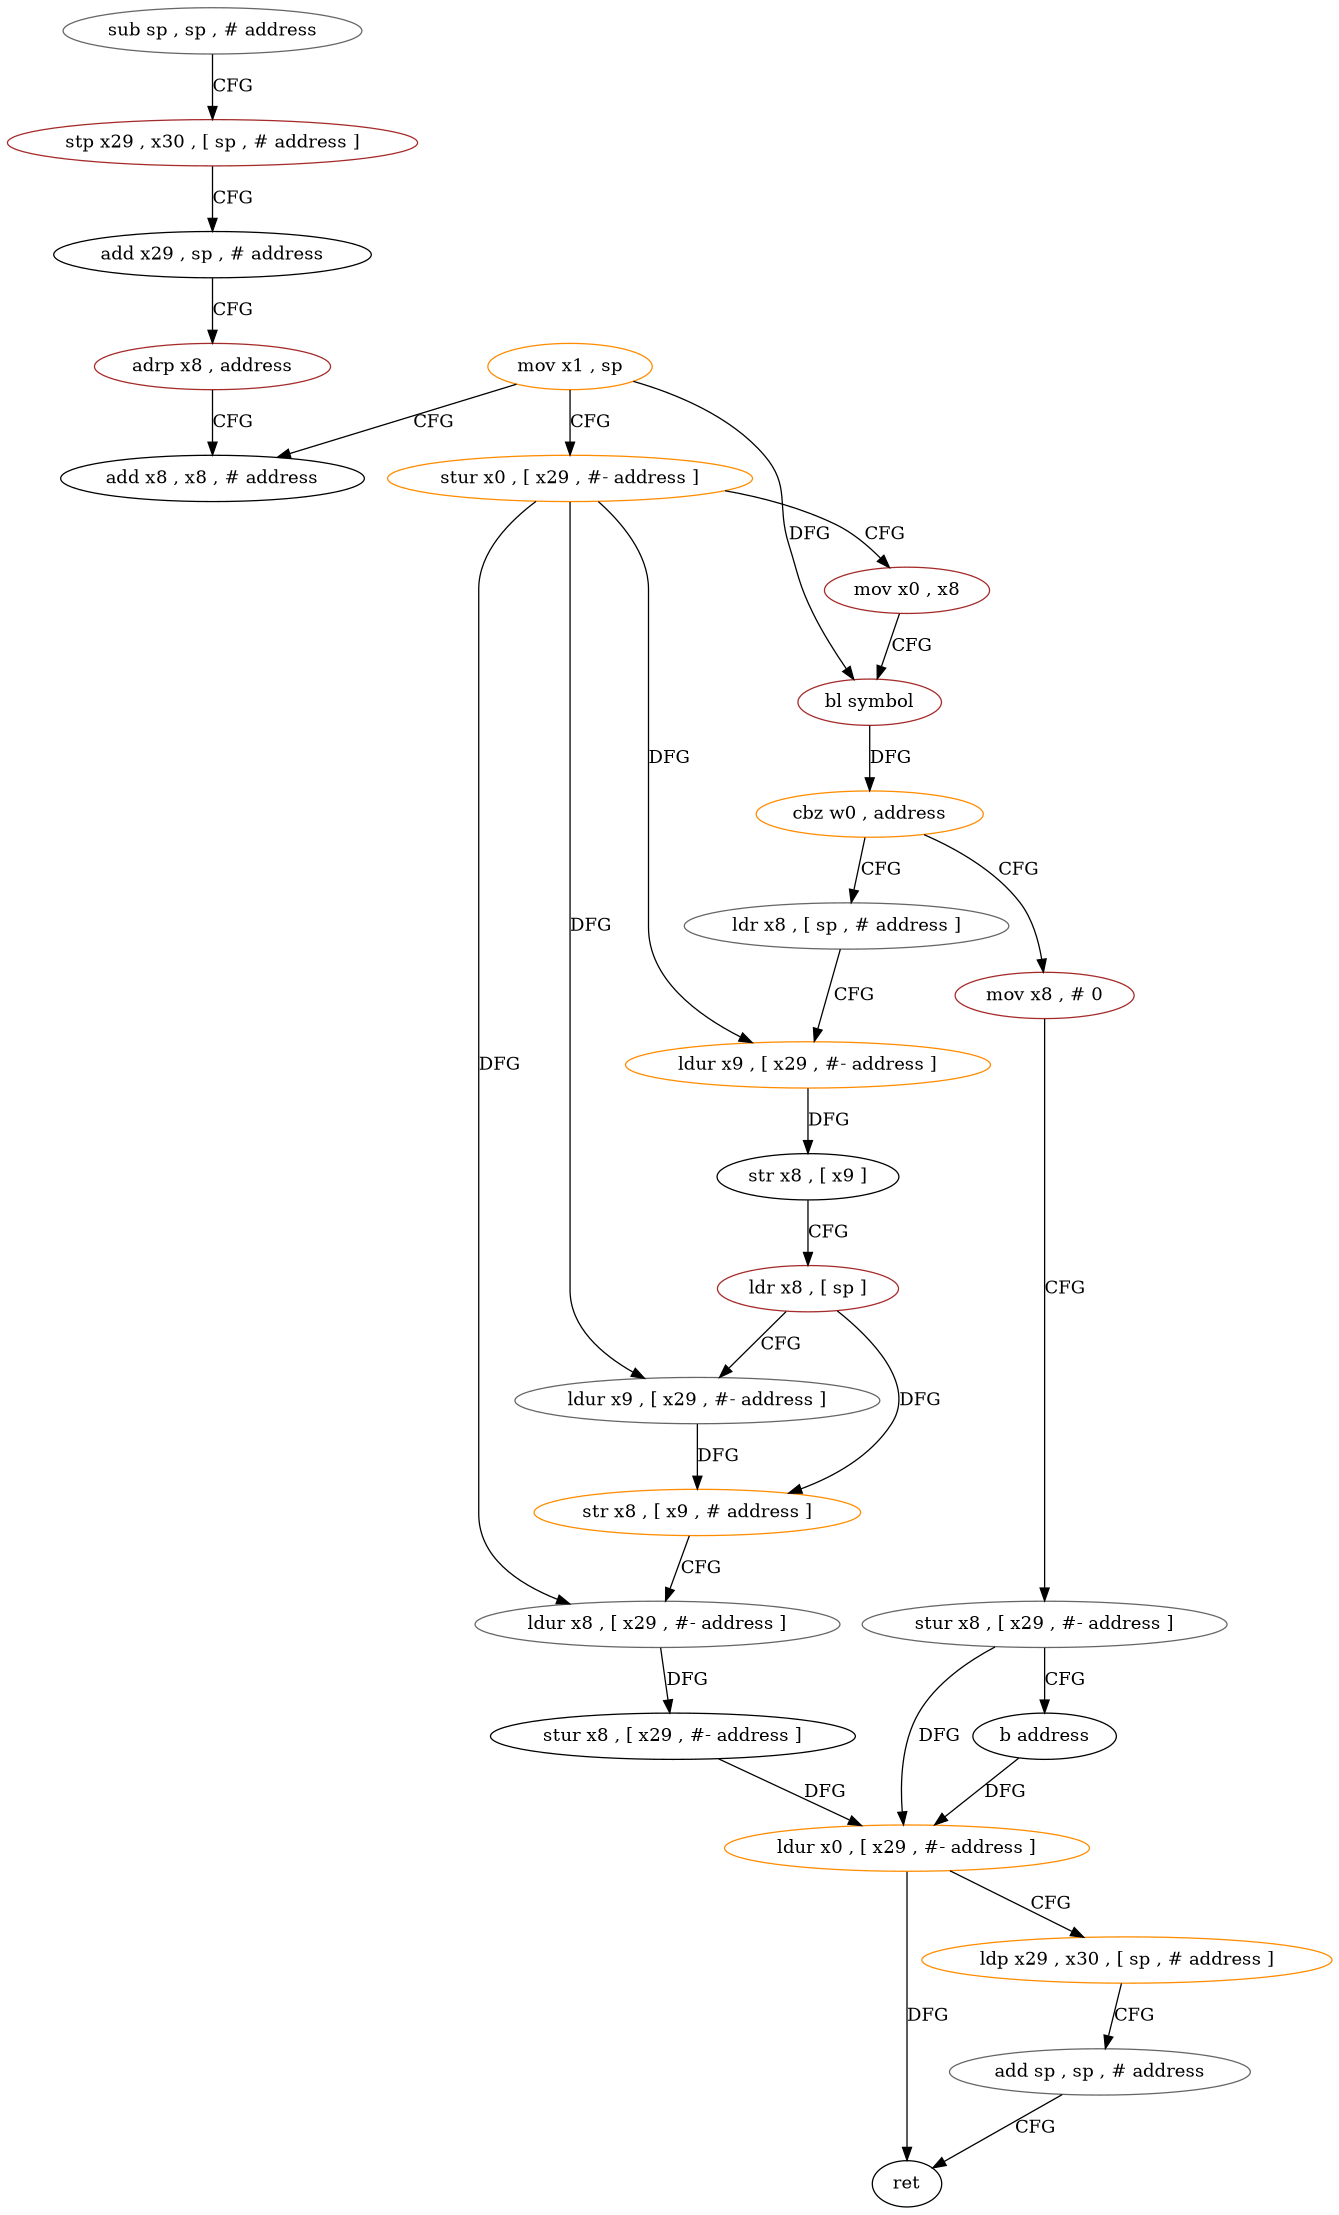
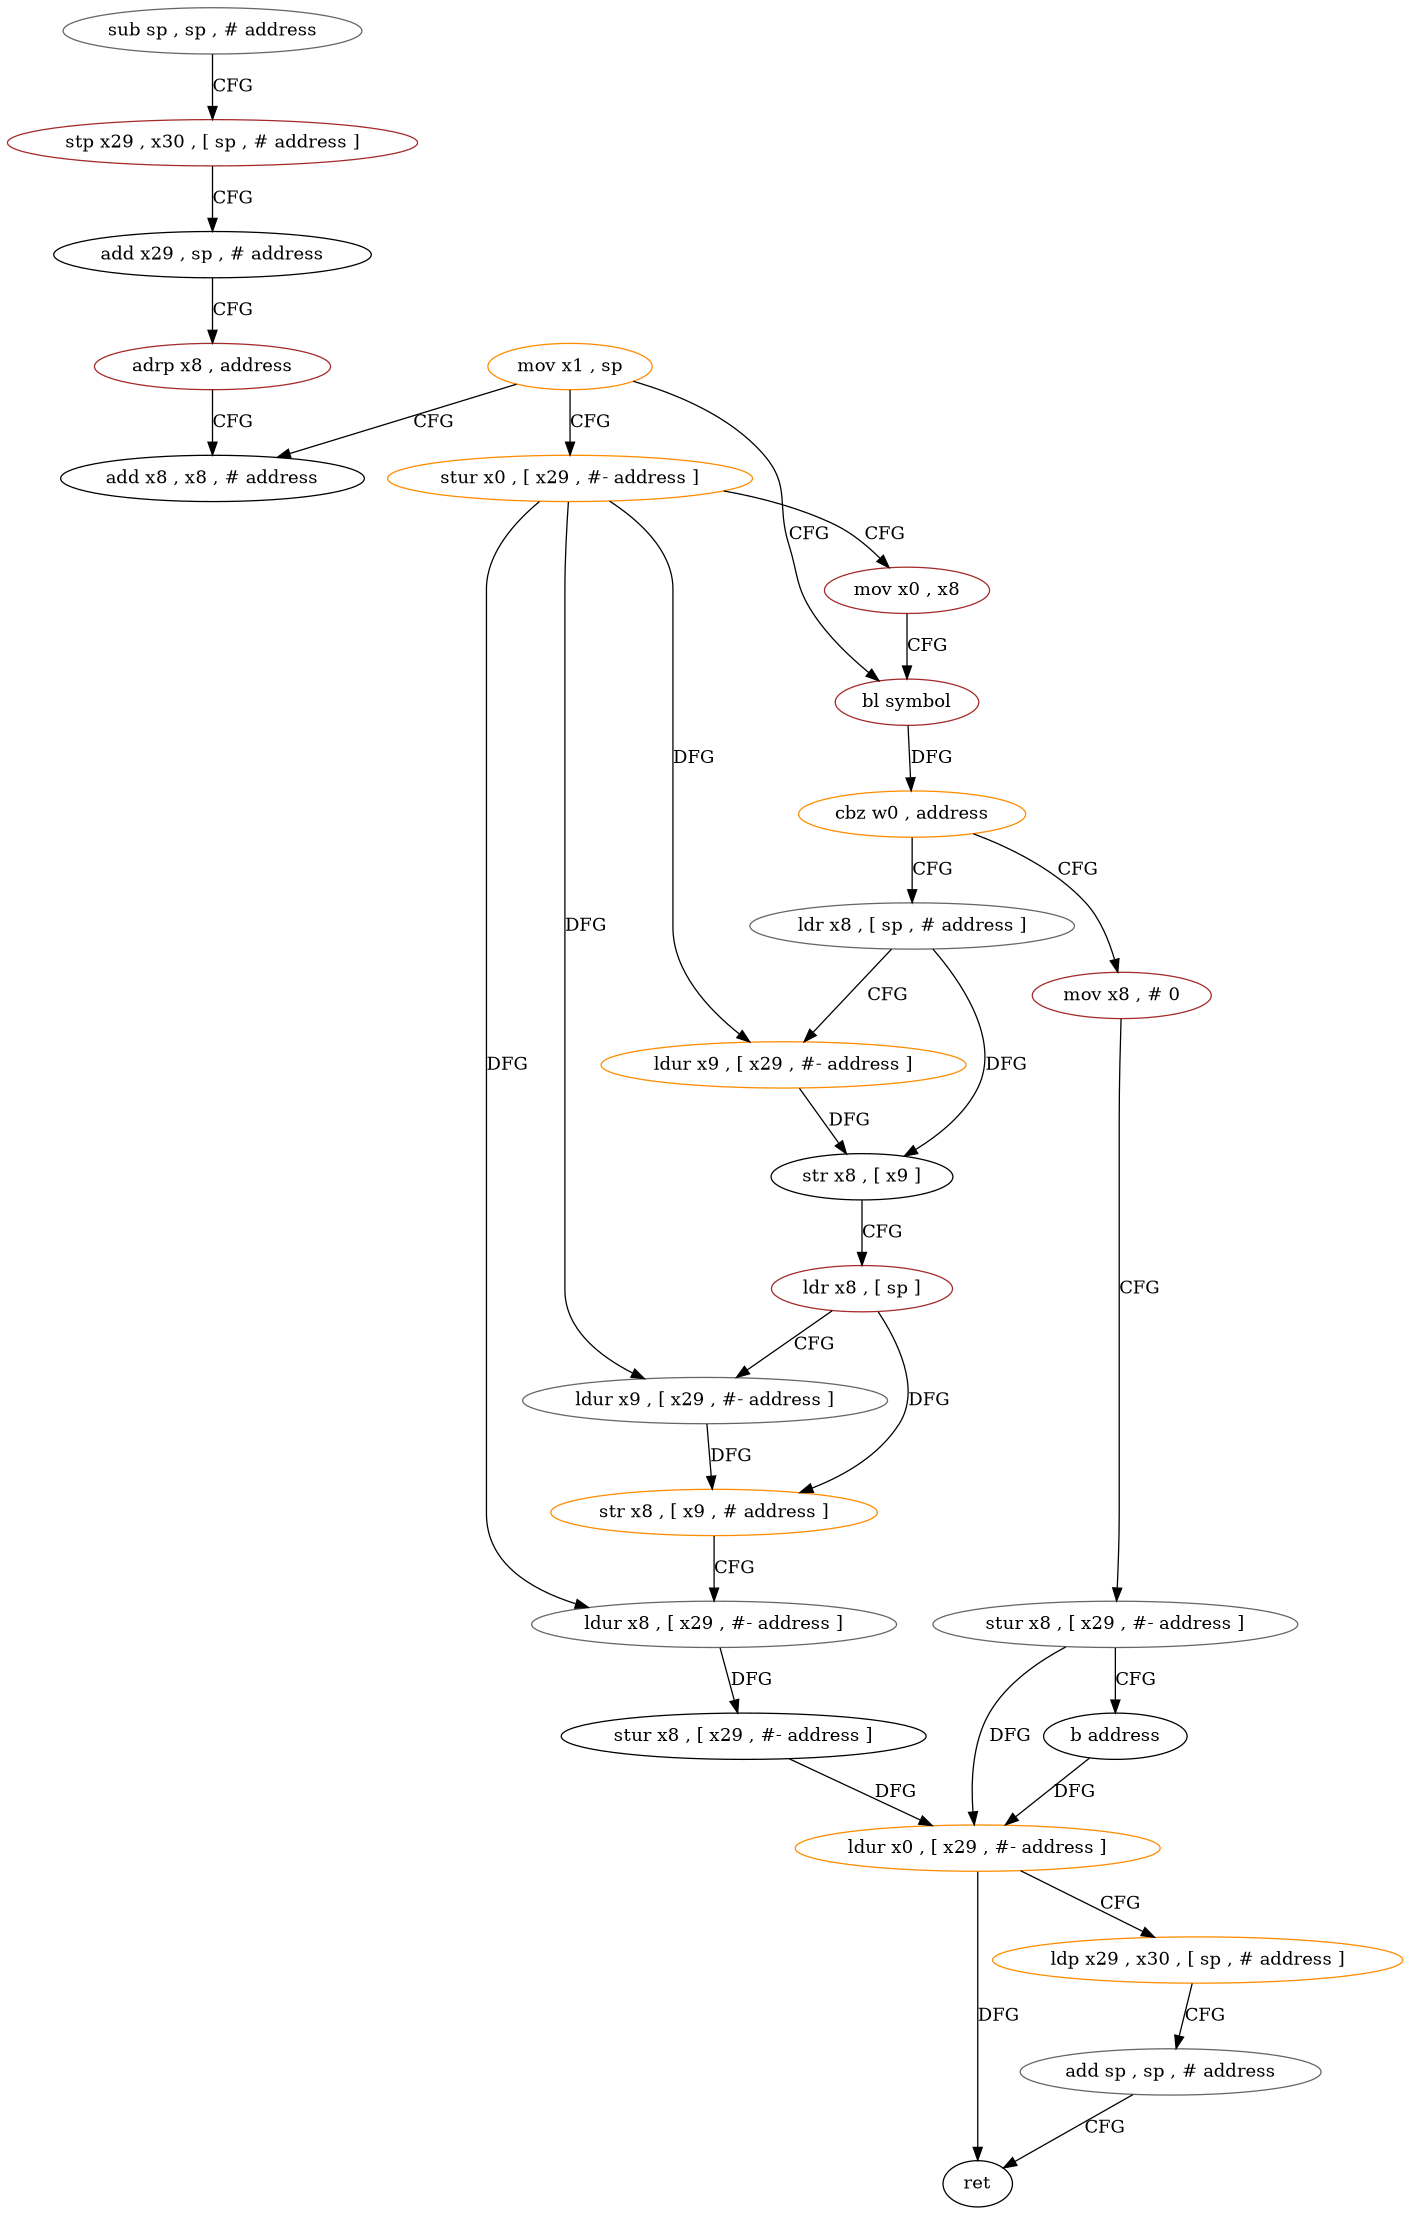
(810, 534) -> (809, 534)
none -> (984, 1056)
